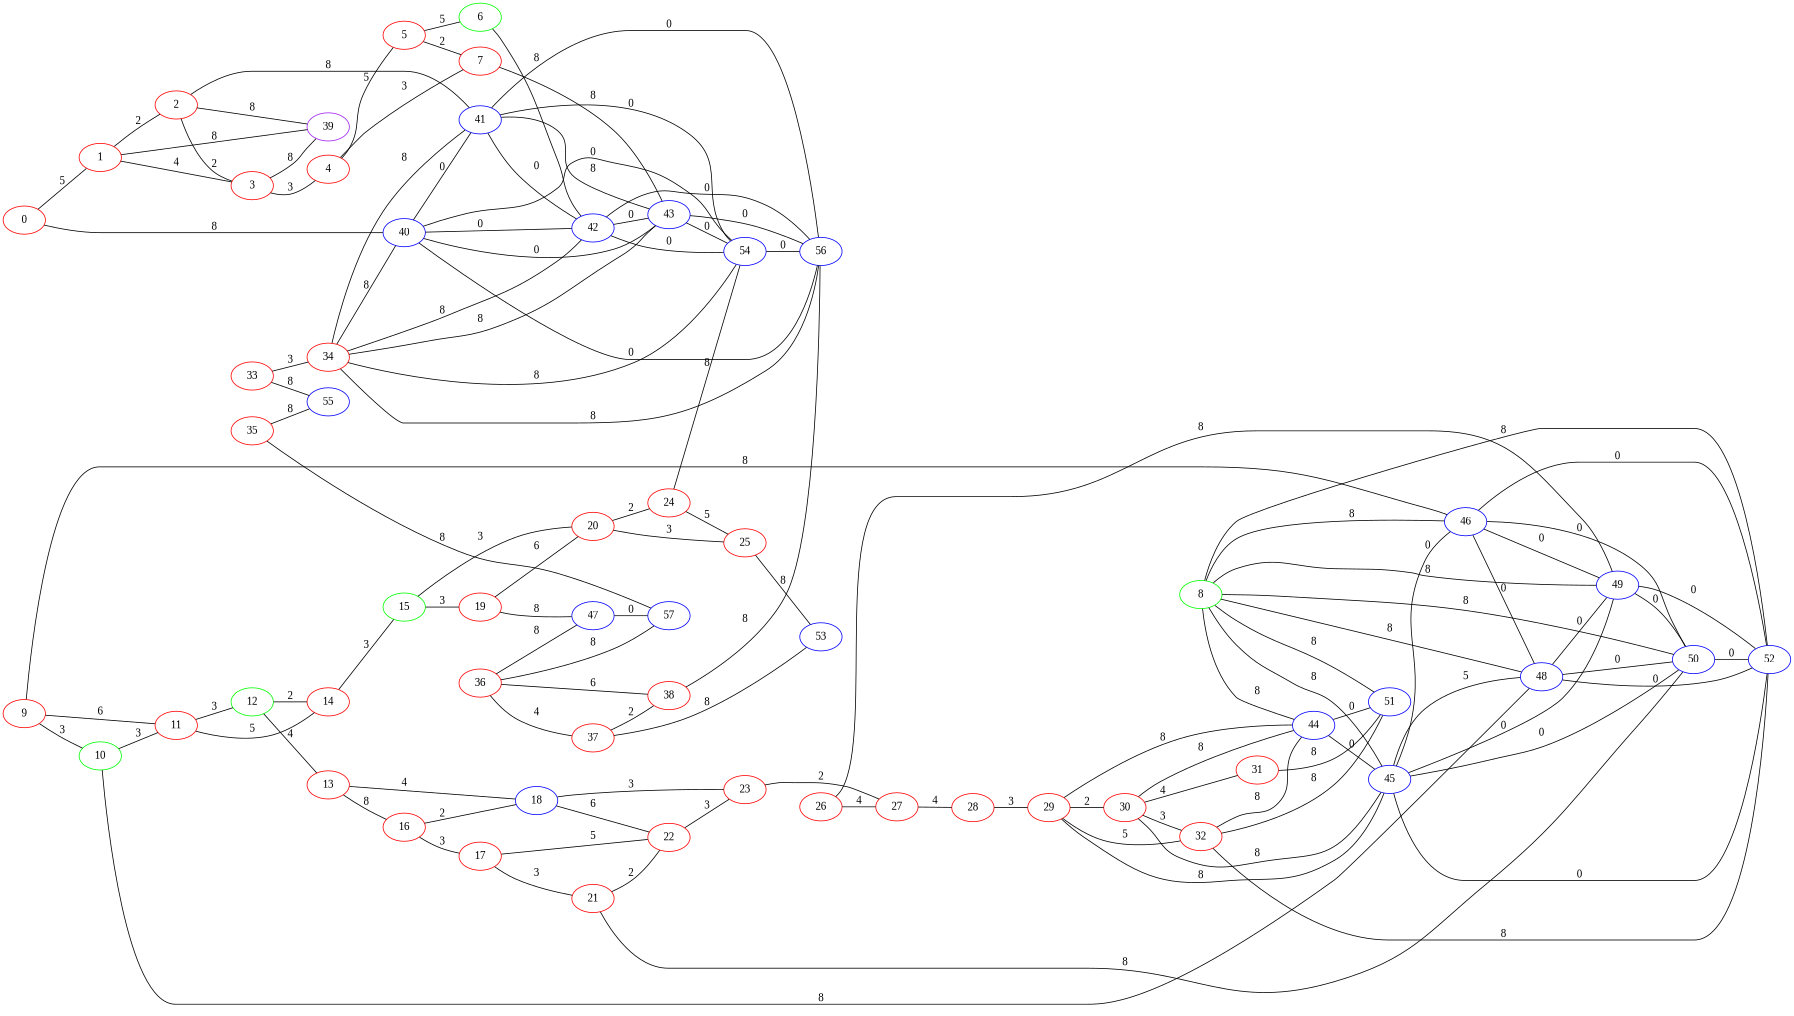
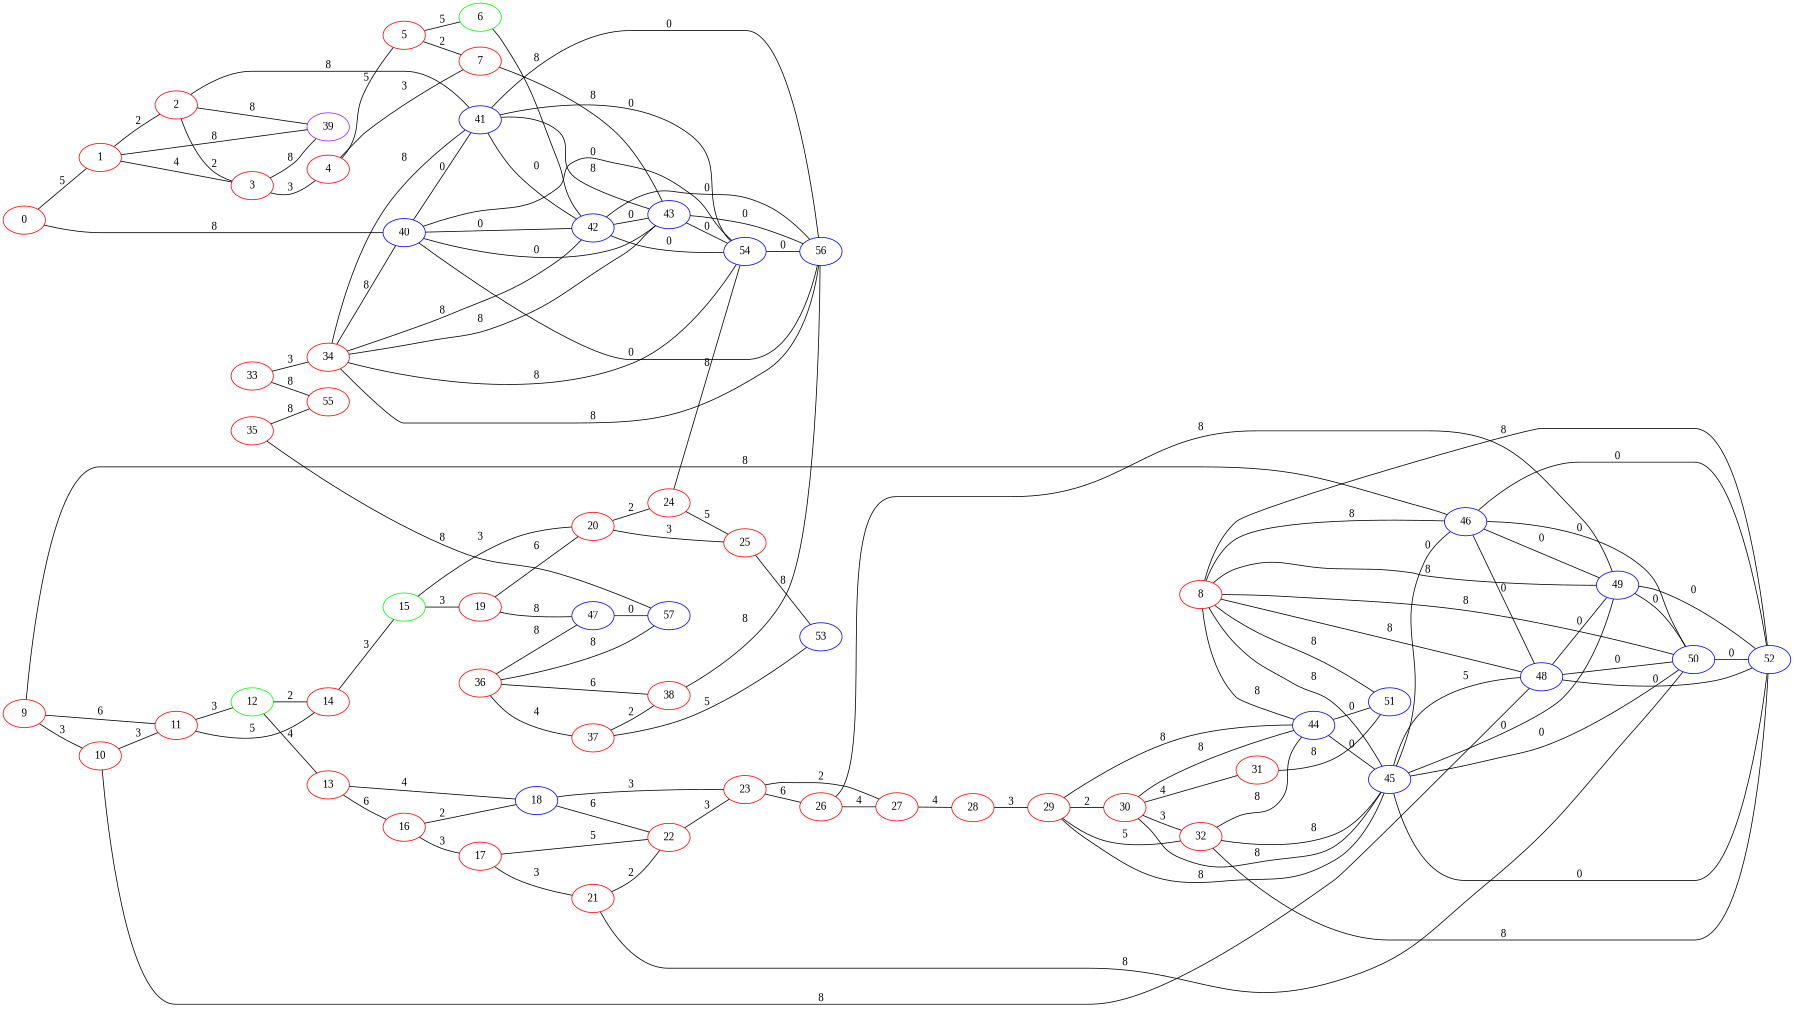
(328, 402) -> (328, 402)
(1201, 595) -> (1201, 595)
(707, 702) -> (707, 702)
(100, 756) -> (100, 756)
(1319, 796) -> (1310, 841)
none -> (783, 798)
(366, 802) -> (366, 802)
